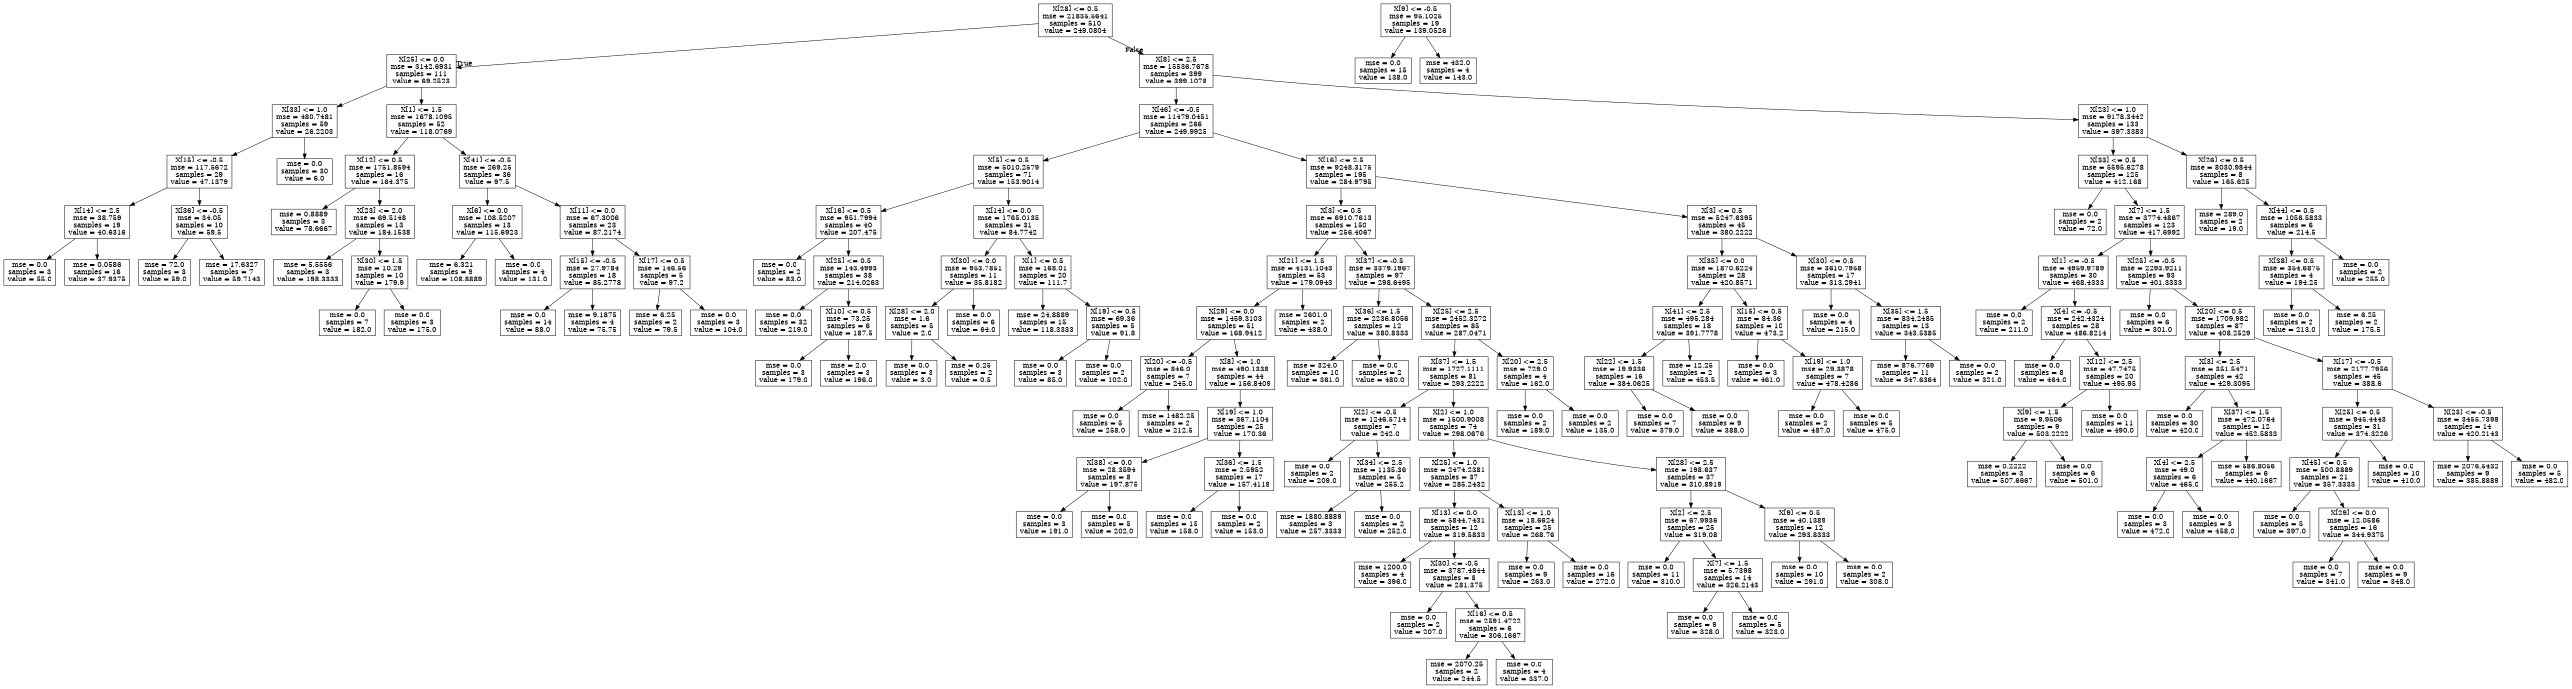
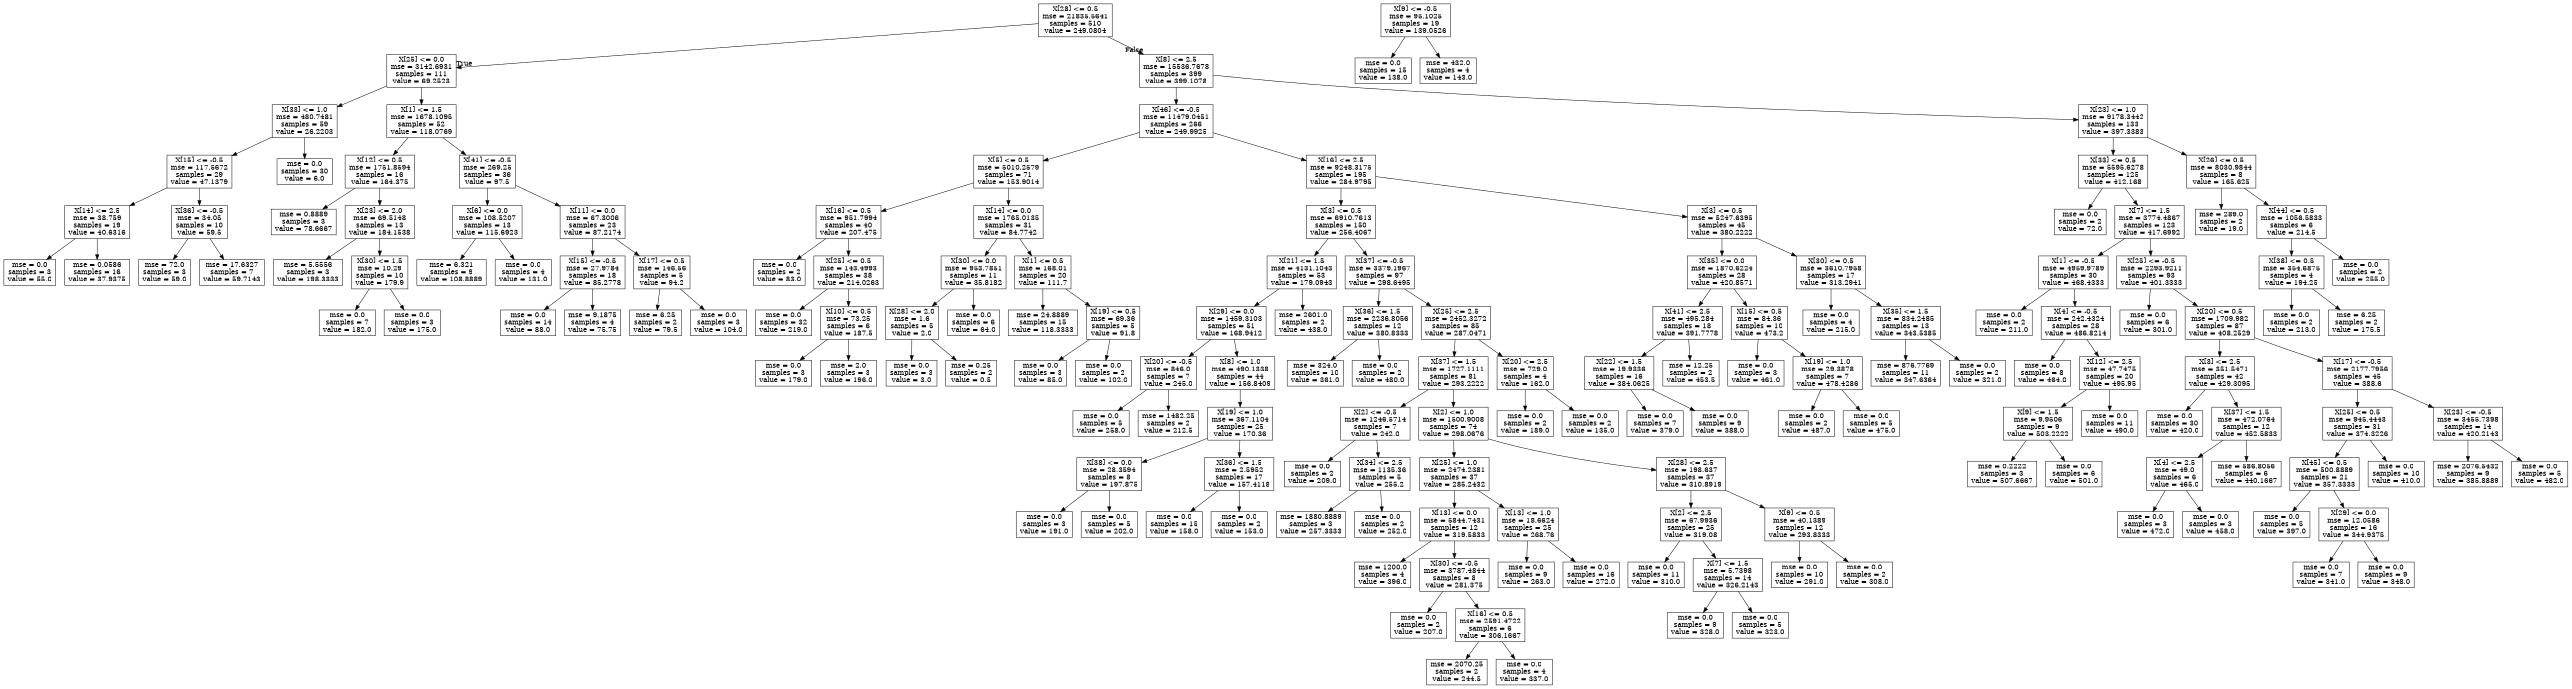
(662, 272) -> (662, 272)
